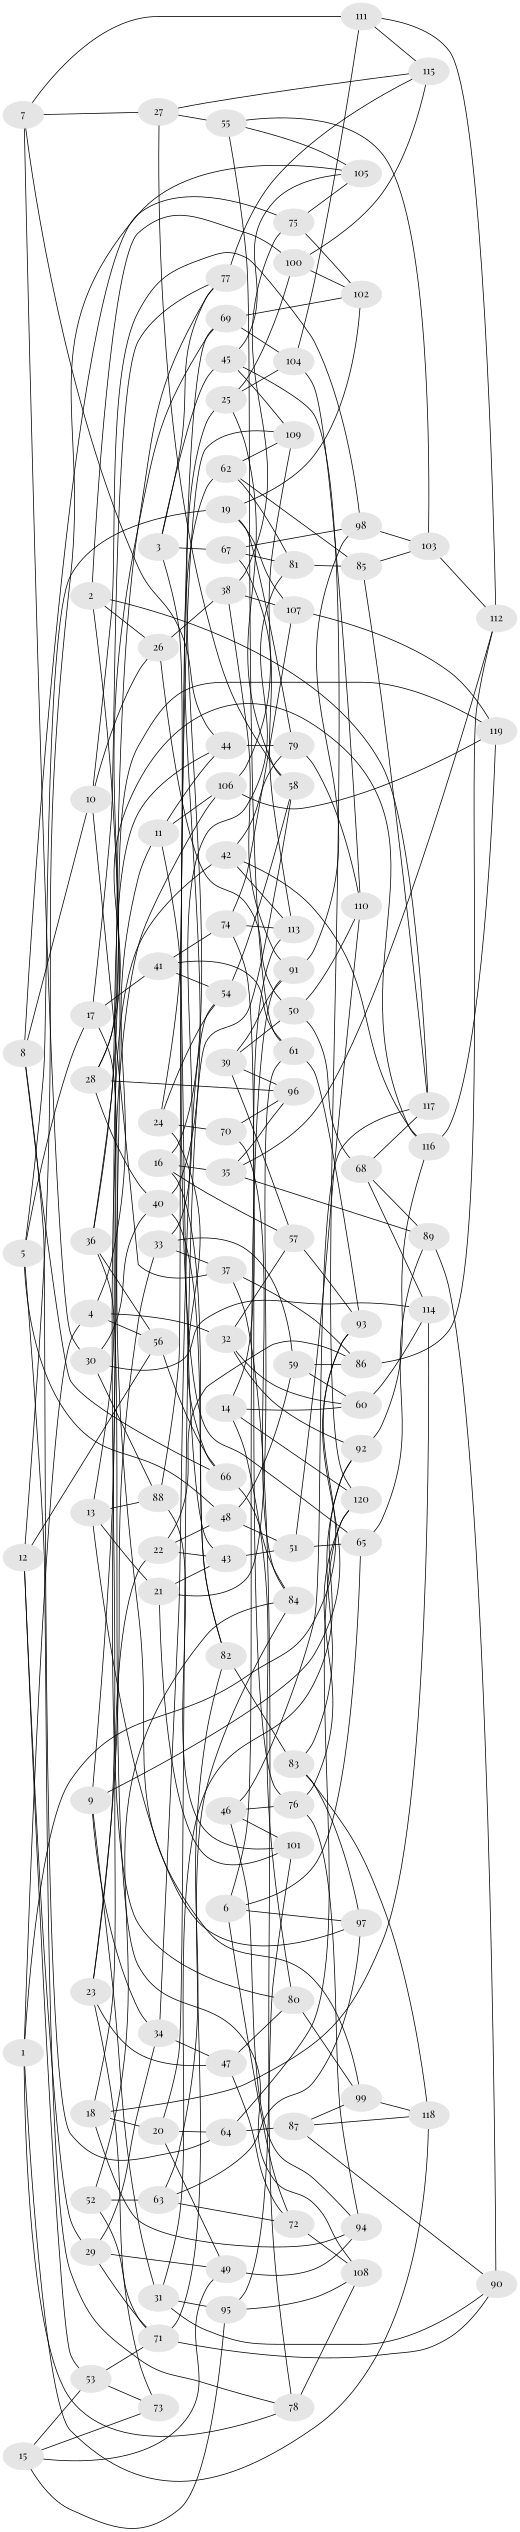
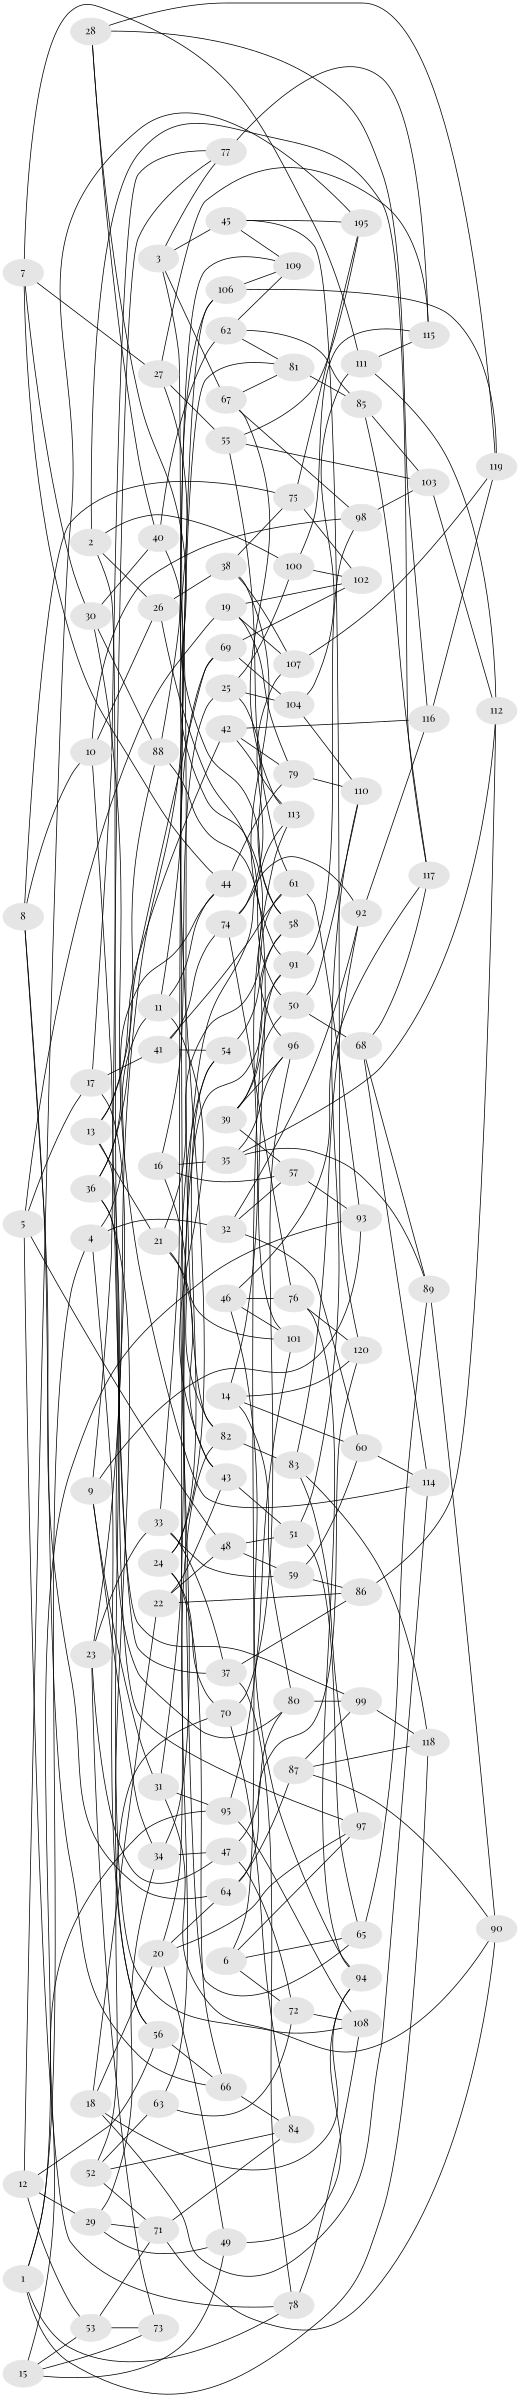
(361, 174) -> (361, 223)
none -> (116, 1957)
(303, 2091) -> (266, 1890)
